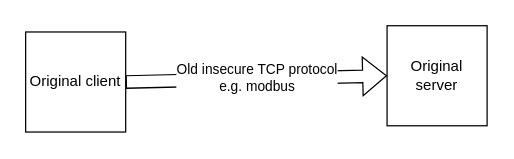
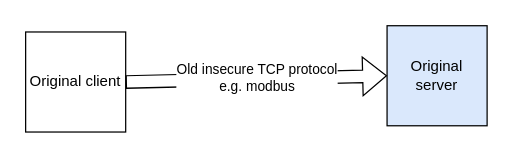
(437, 76) -> (437, 76)
